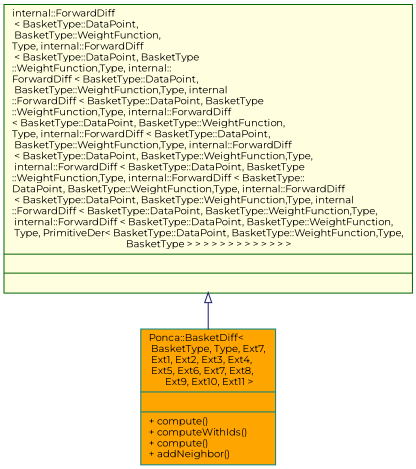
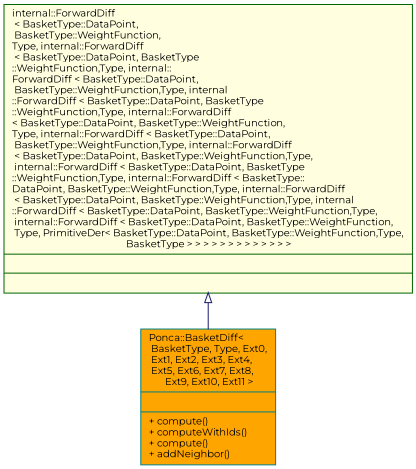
(208, 349) -> (208, 349)
